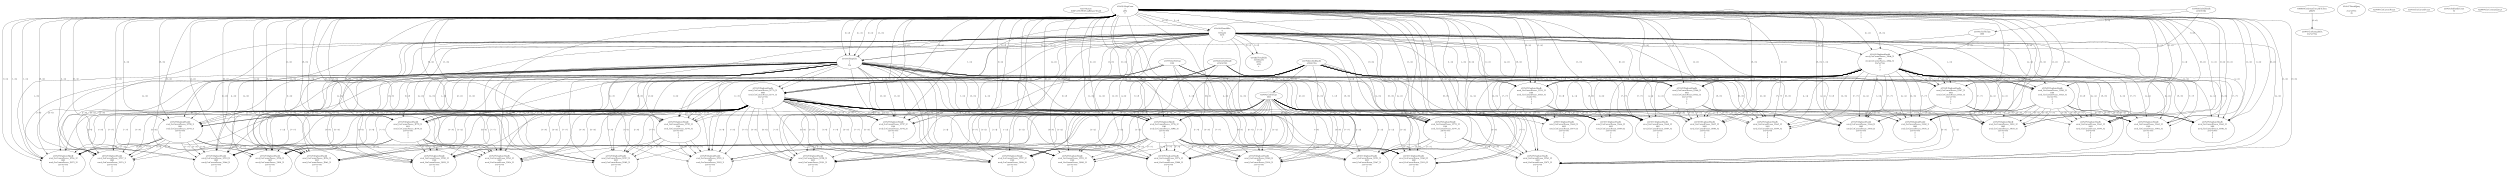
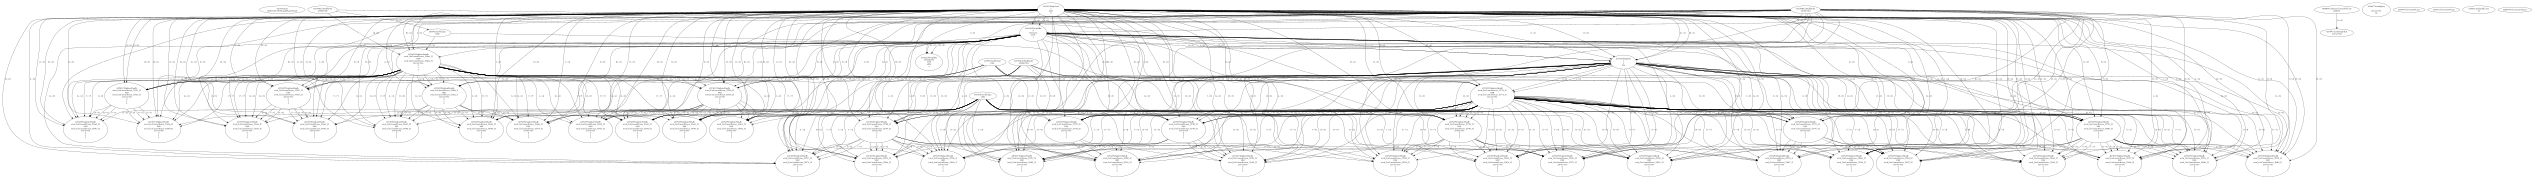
none -> (971, 24)
(1290, 79) -> (1427, 26)
